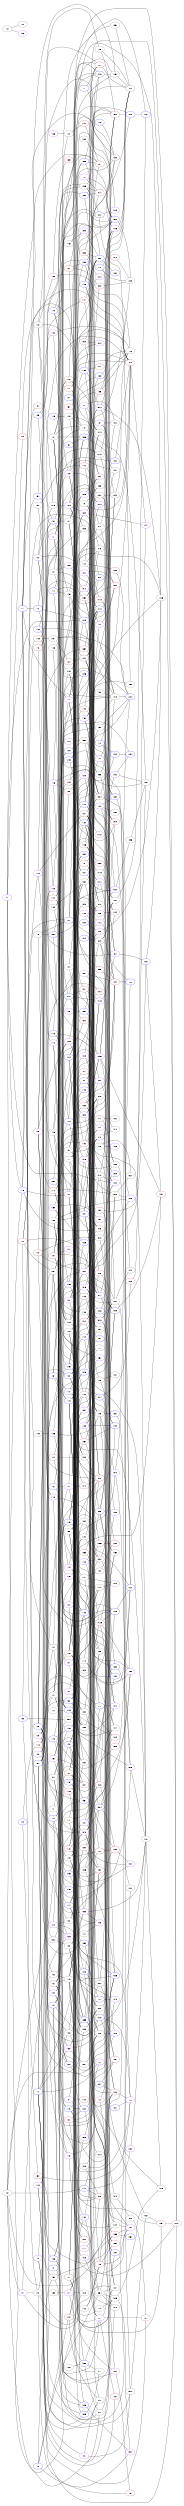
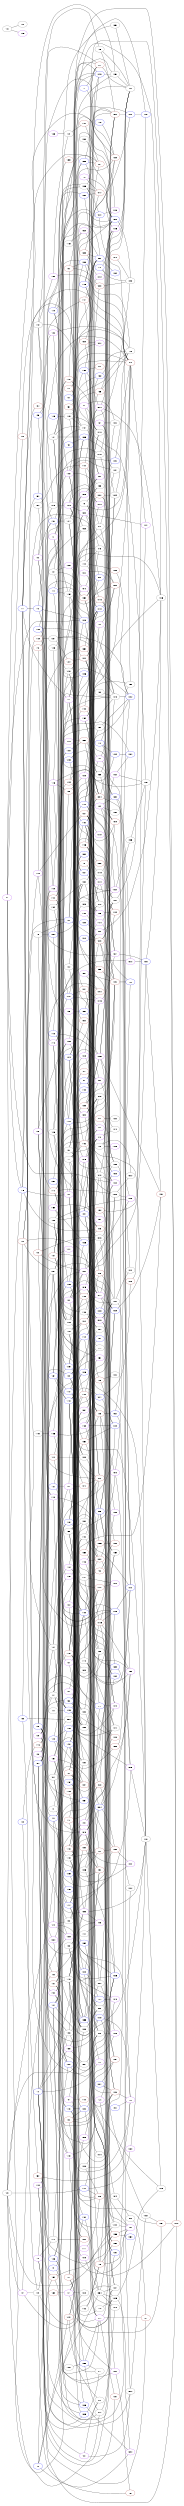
(81, 579) -> none
none -> (90, 931)
none -> (130, 962)
(59, 1002) -> (56, 1616)
none -> (120, 1049)
none -> (60, 1832)
(61, 1943) -> (64, 1989)
(91, 2139) -> (94, 1861)
(94, 2210) -> none
none -> (53, 2239)
